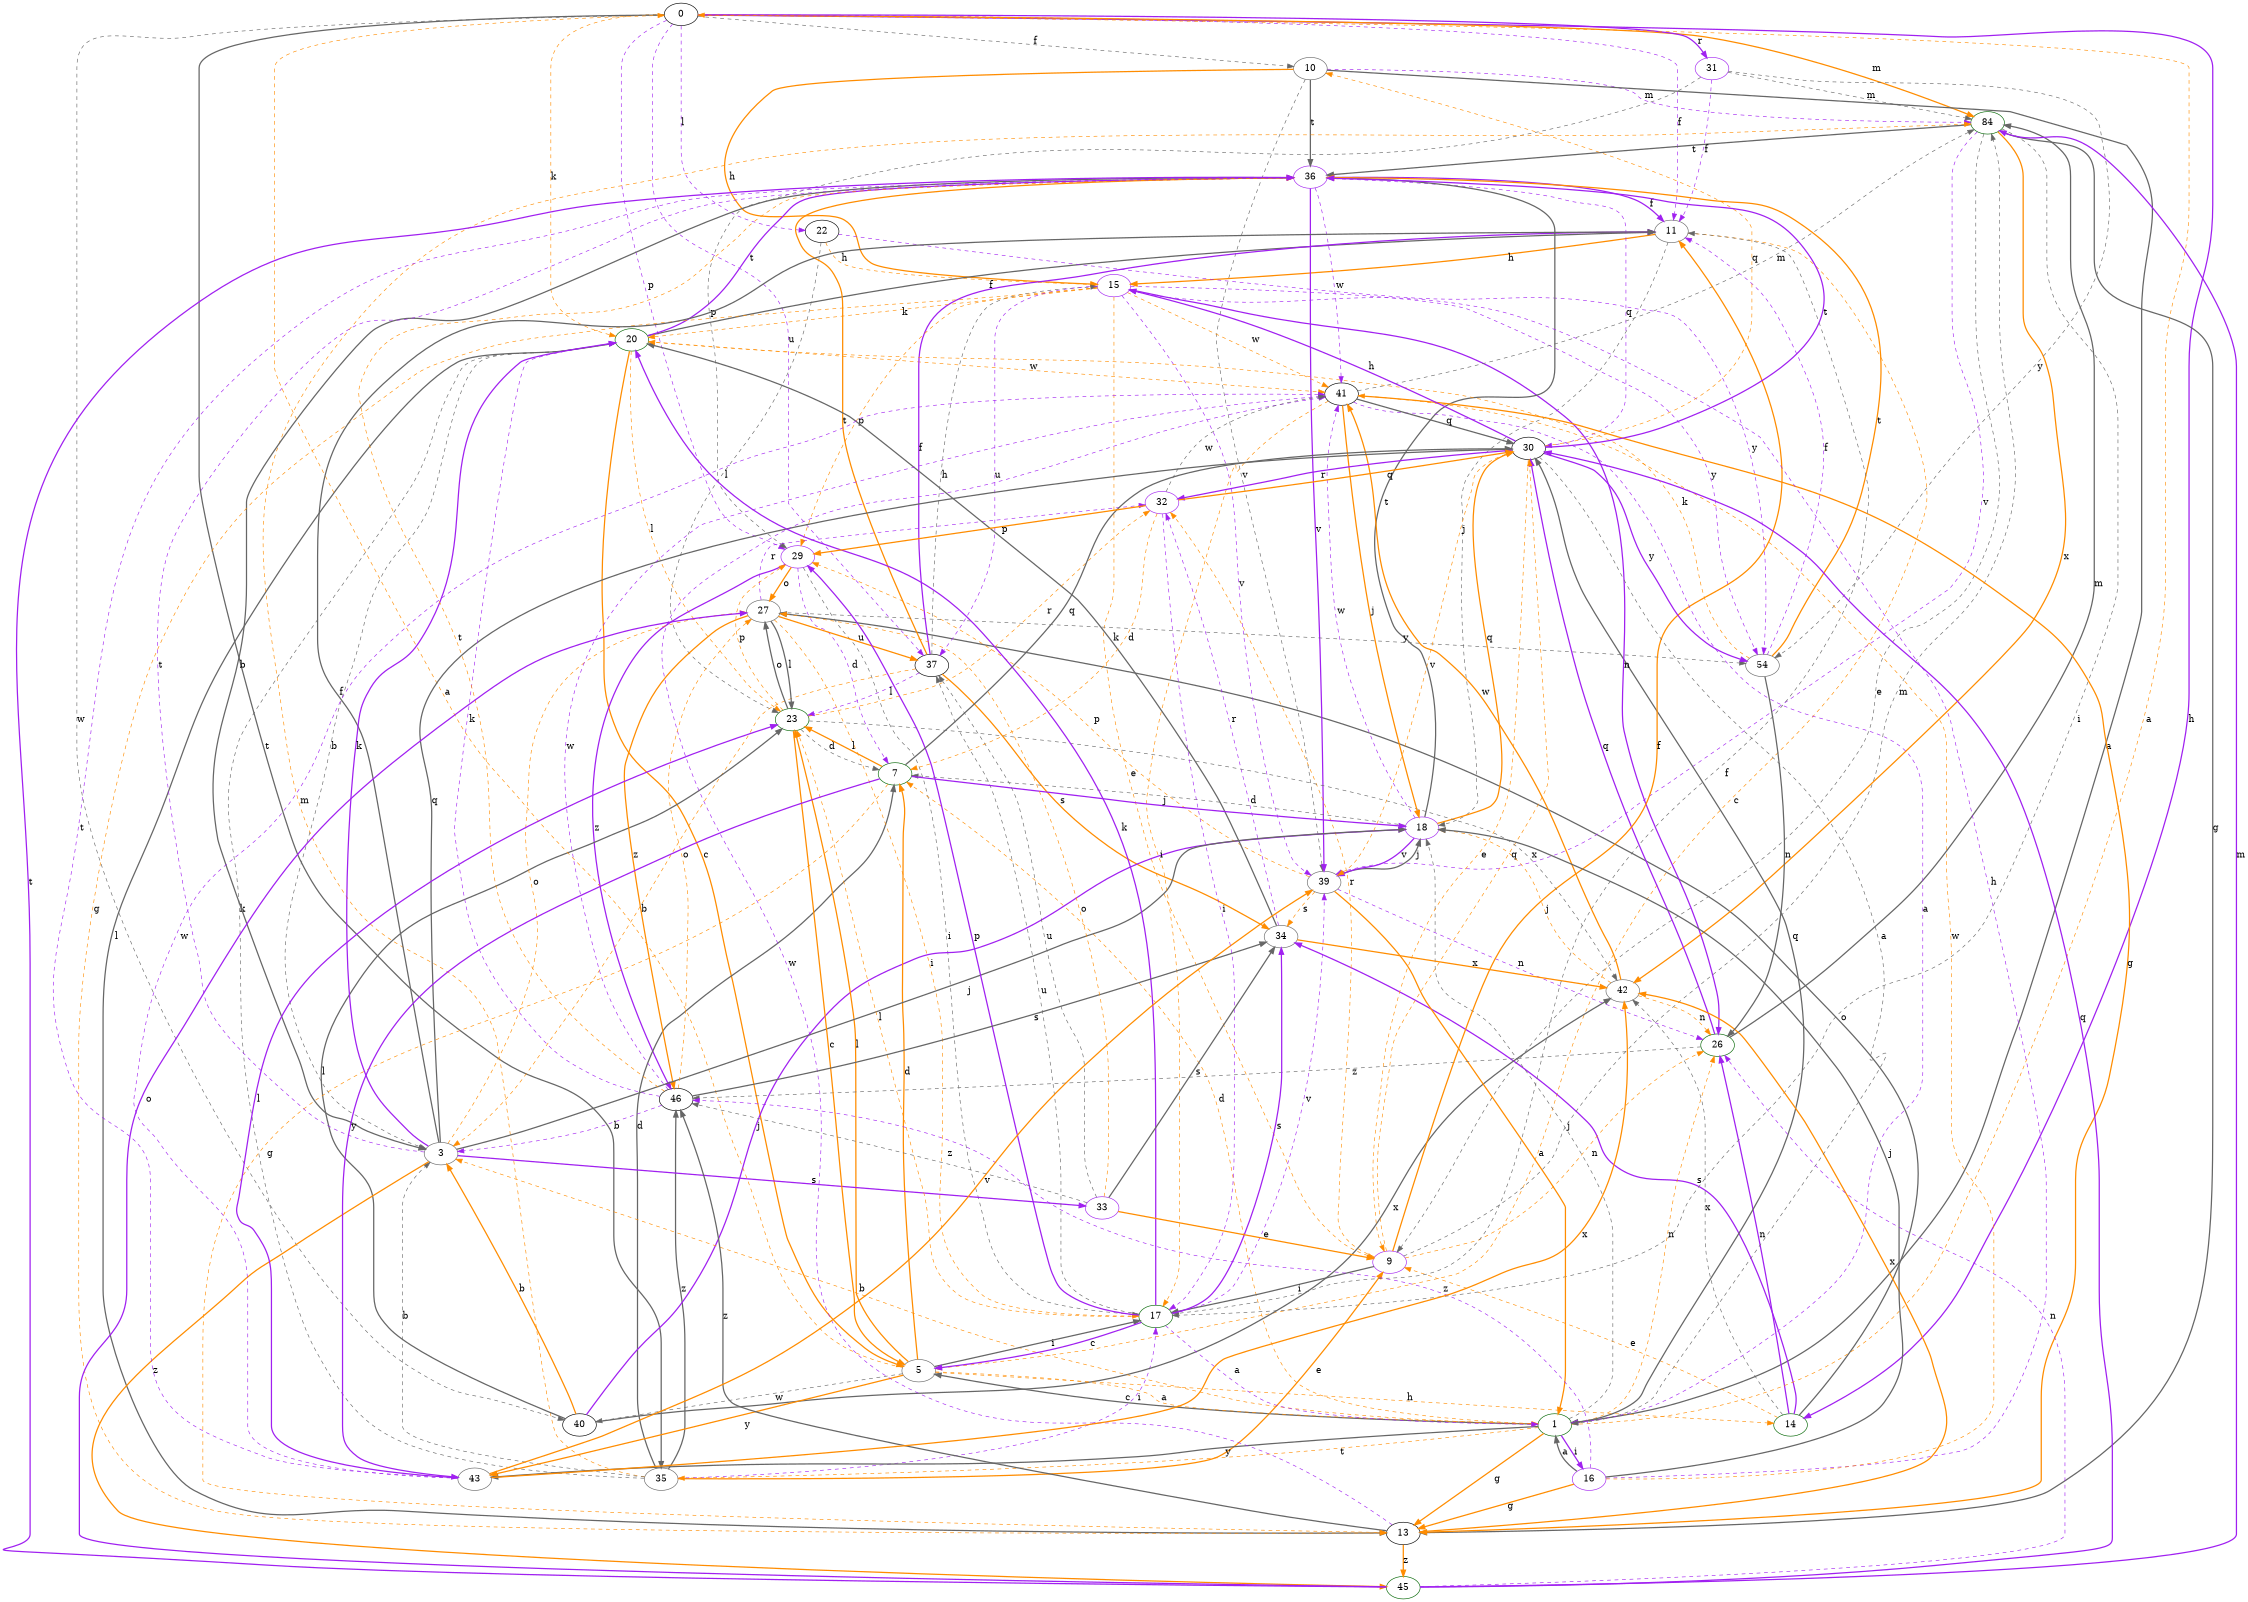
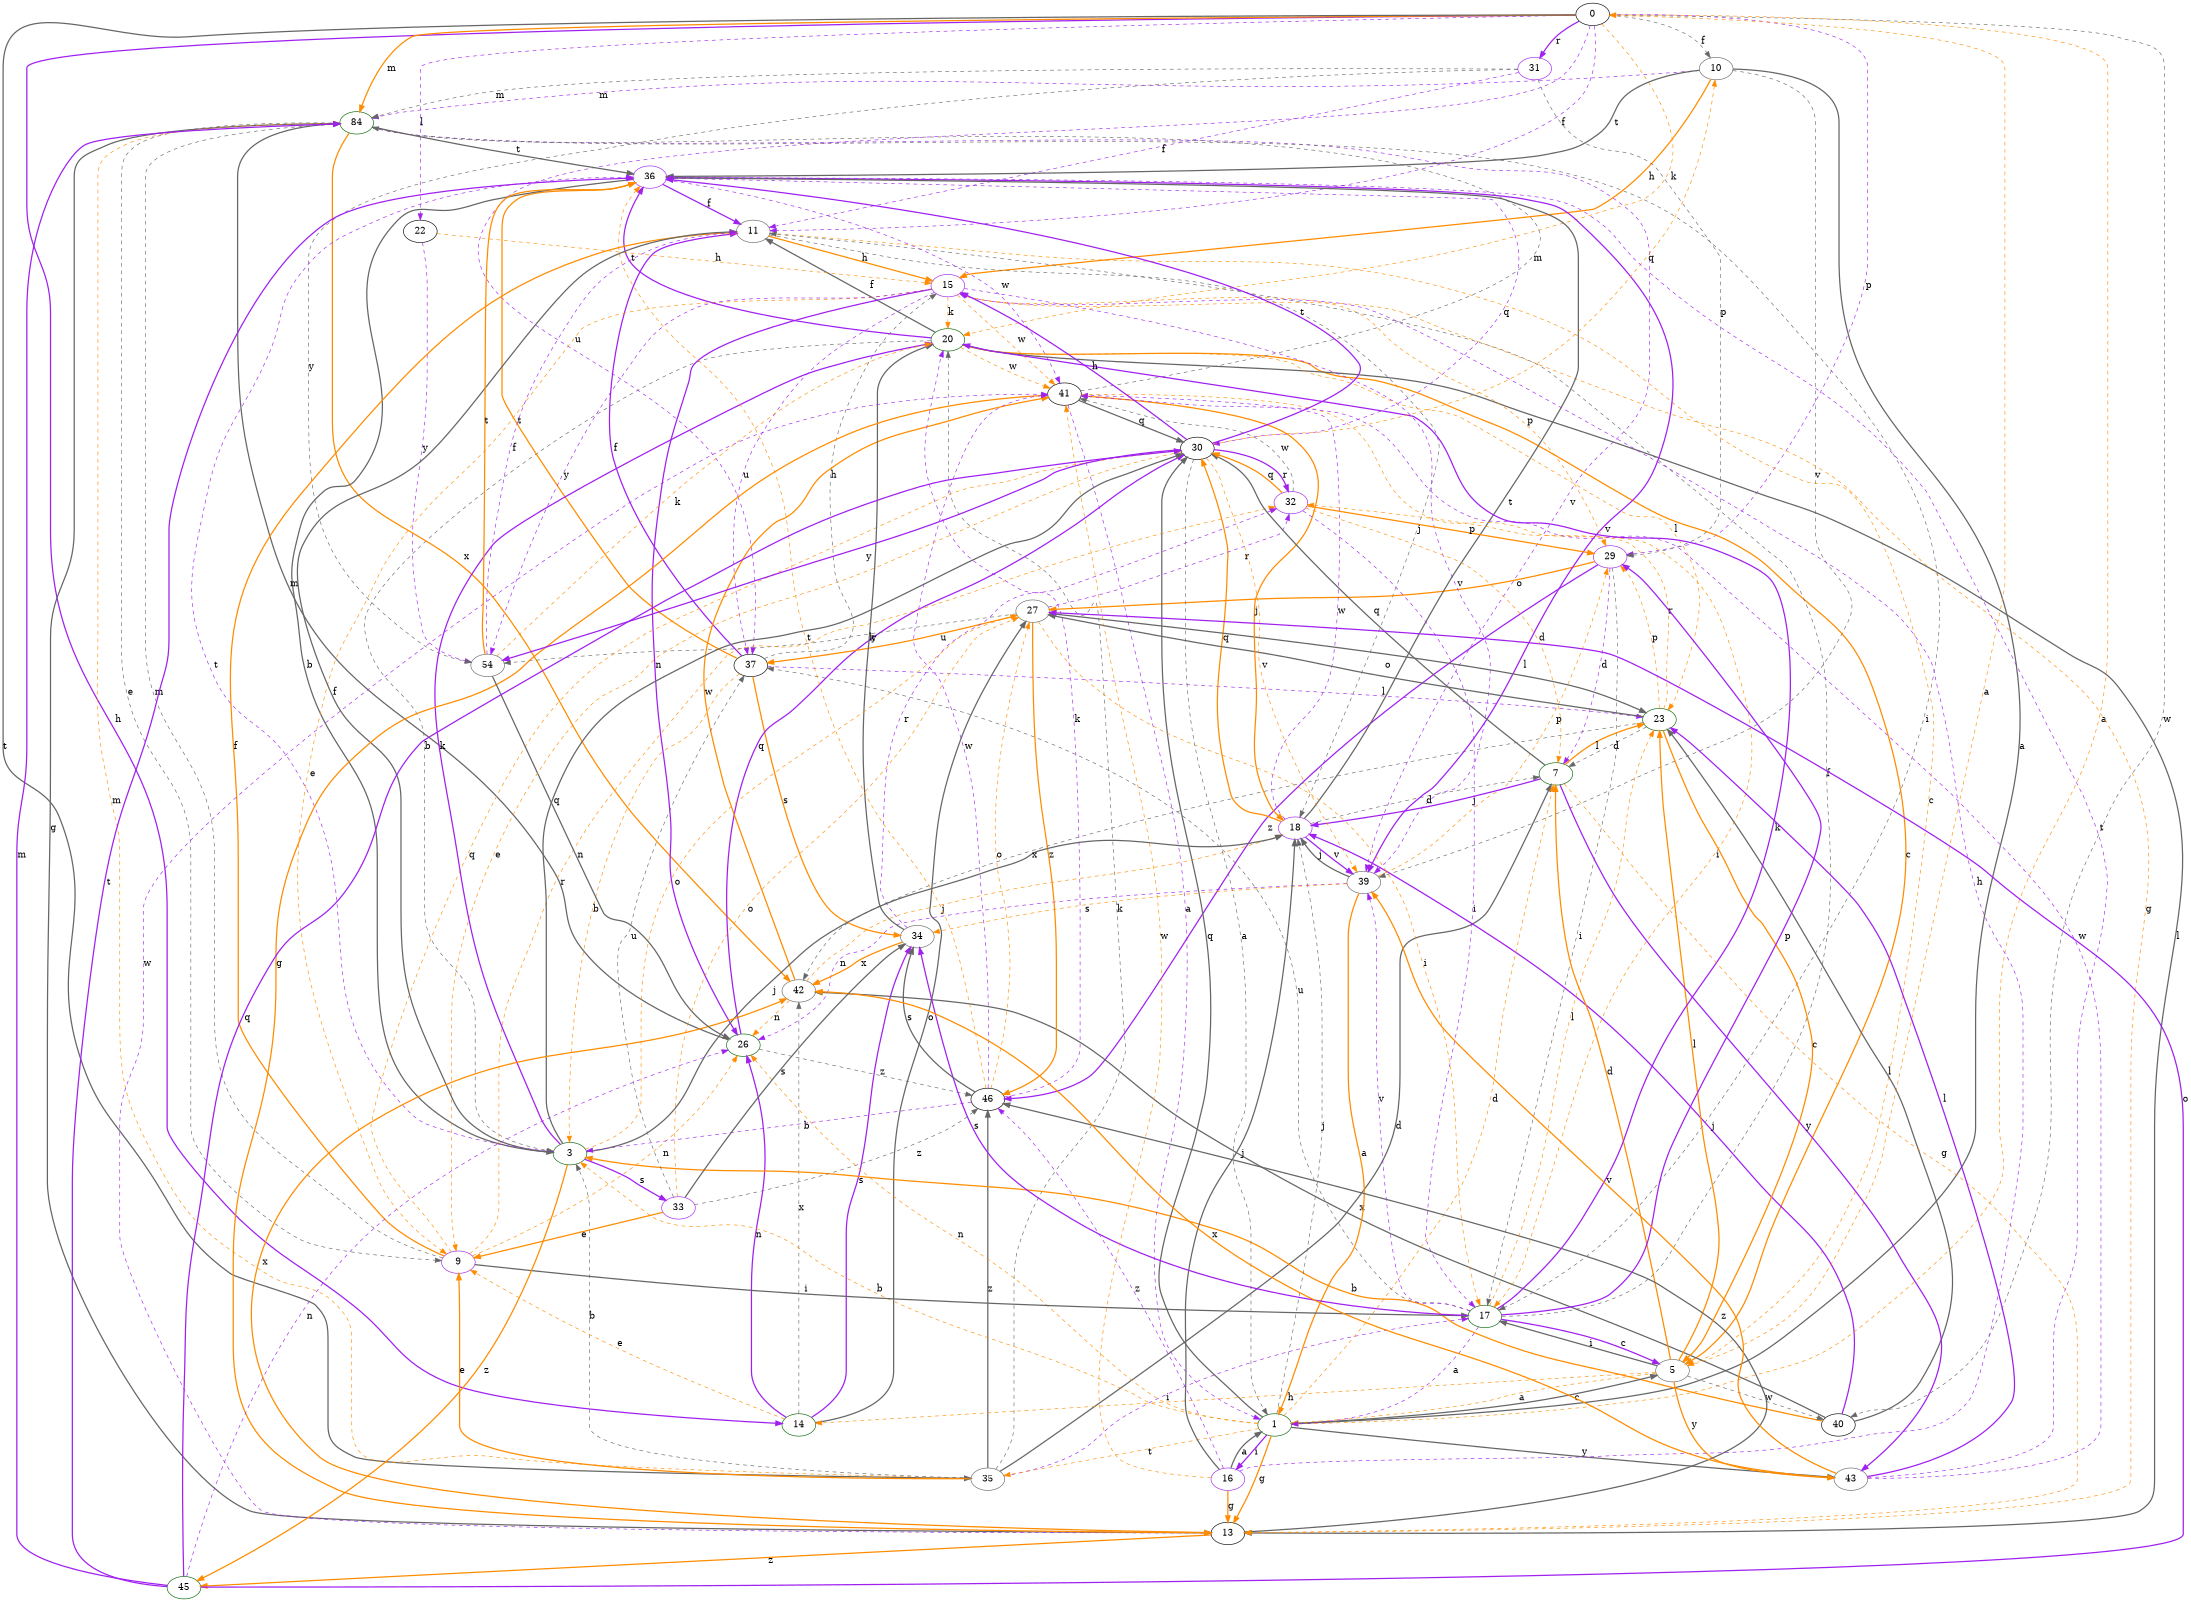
(704, 503) -> none
(441, 1154) -> (570, 1154)
